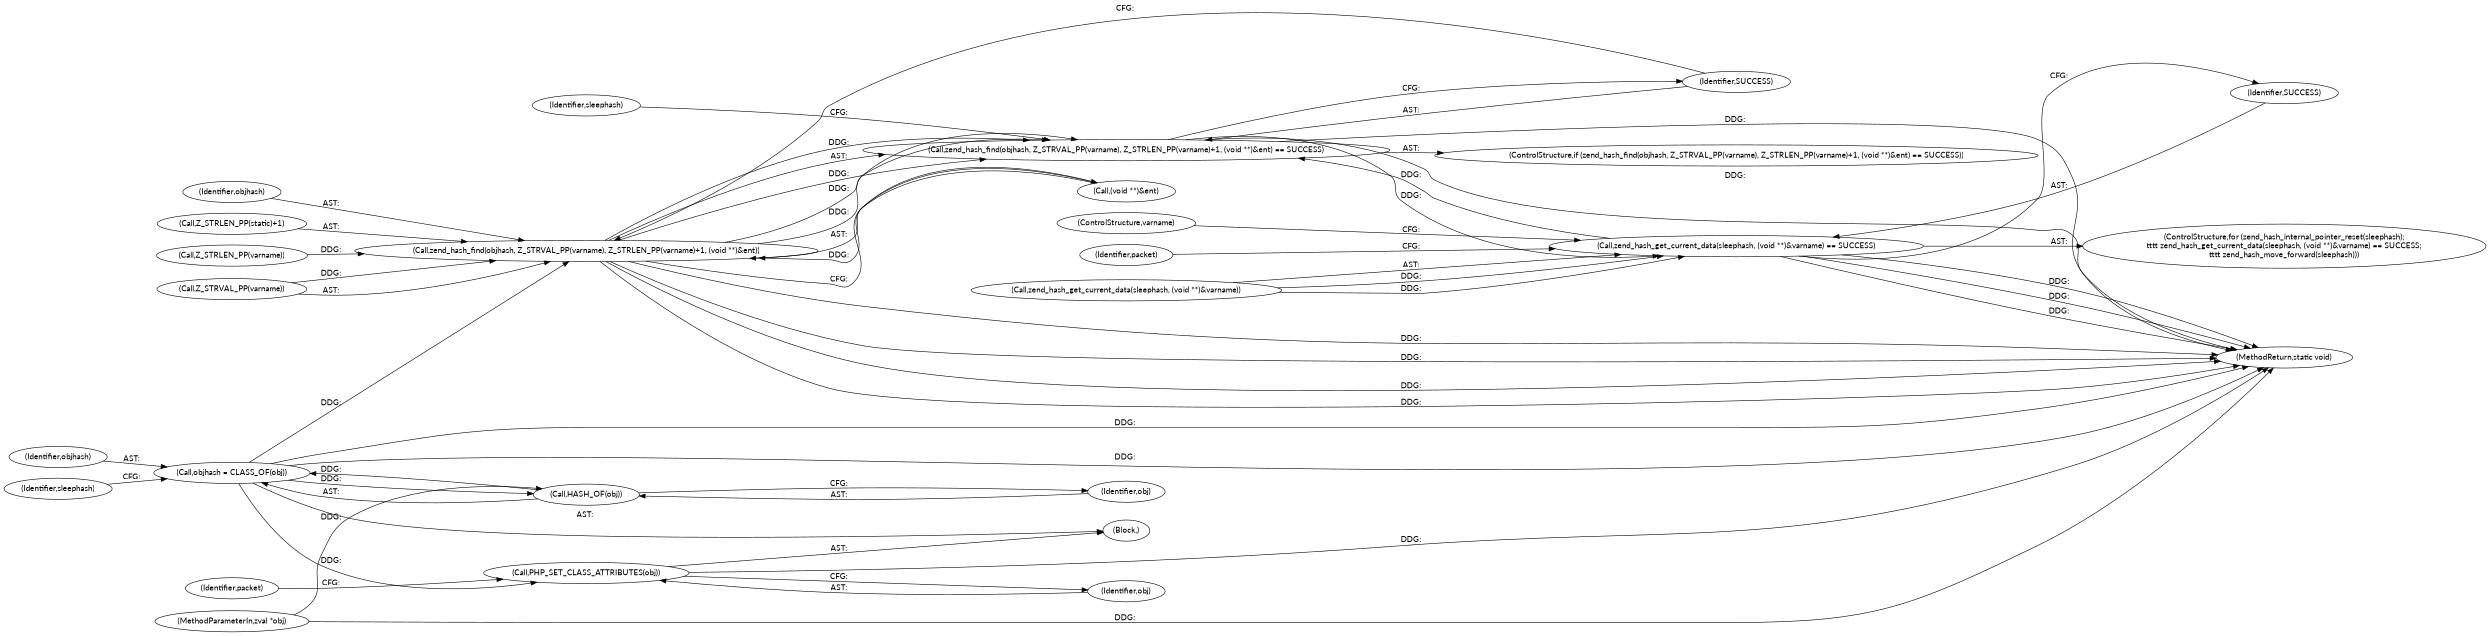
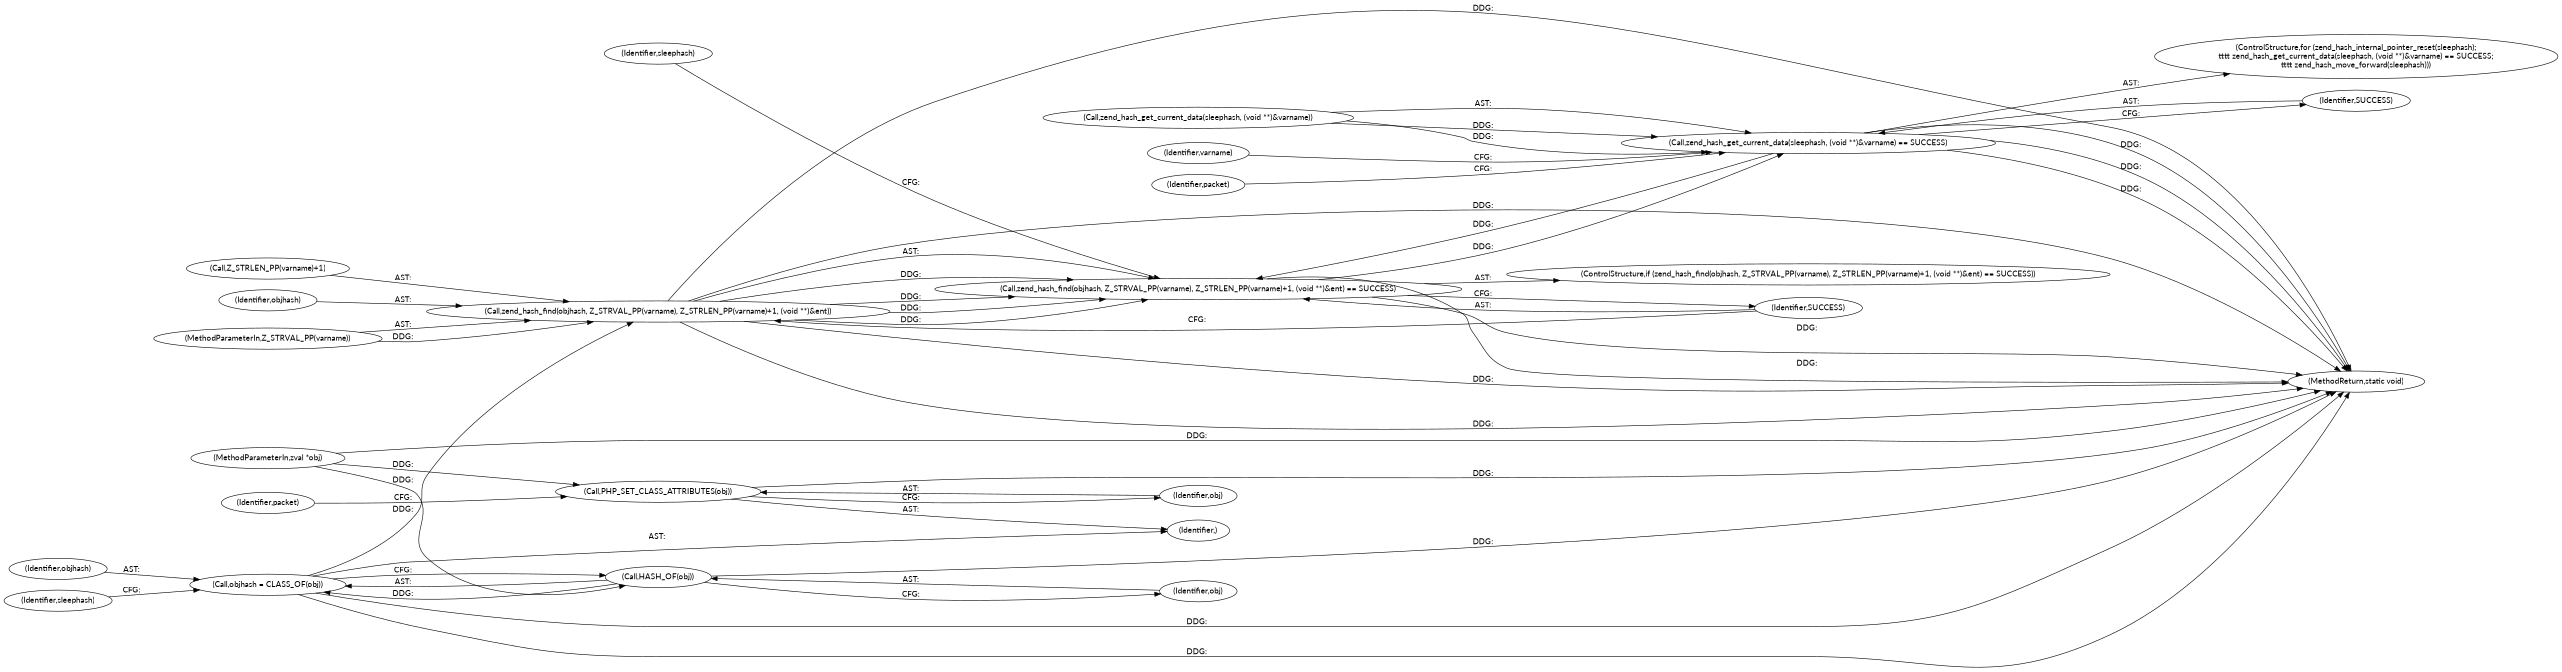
(1126, 191) -> none
(1126, 223) -> (1198, 153)
(232, 224) -> (268, 269)
(232, 256) -> none
(232, 289) -> (268, 339)
(332, 479) -> (404, 570)
(1126, 531) -> (1198, 531)
none -> (1531, 544)
(366, 580) -> (453, 474)
